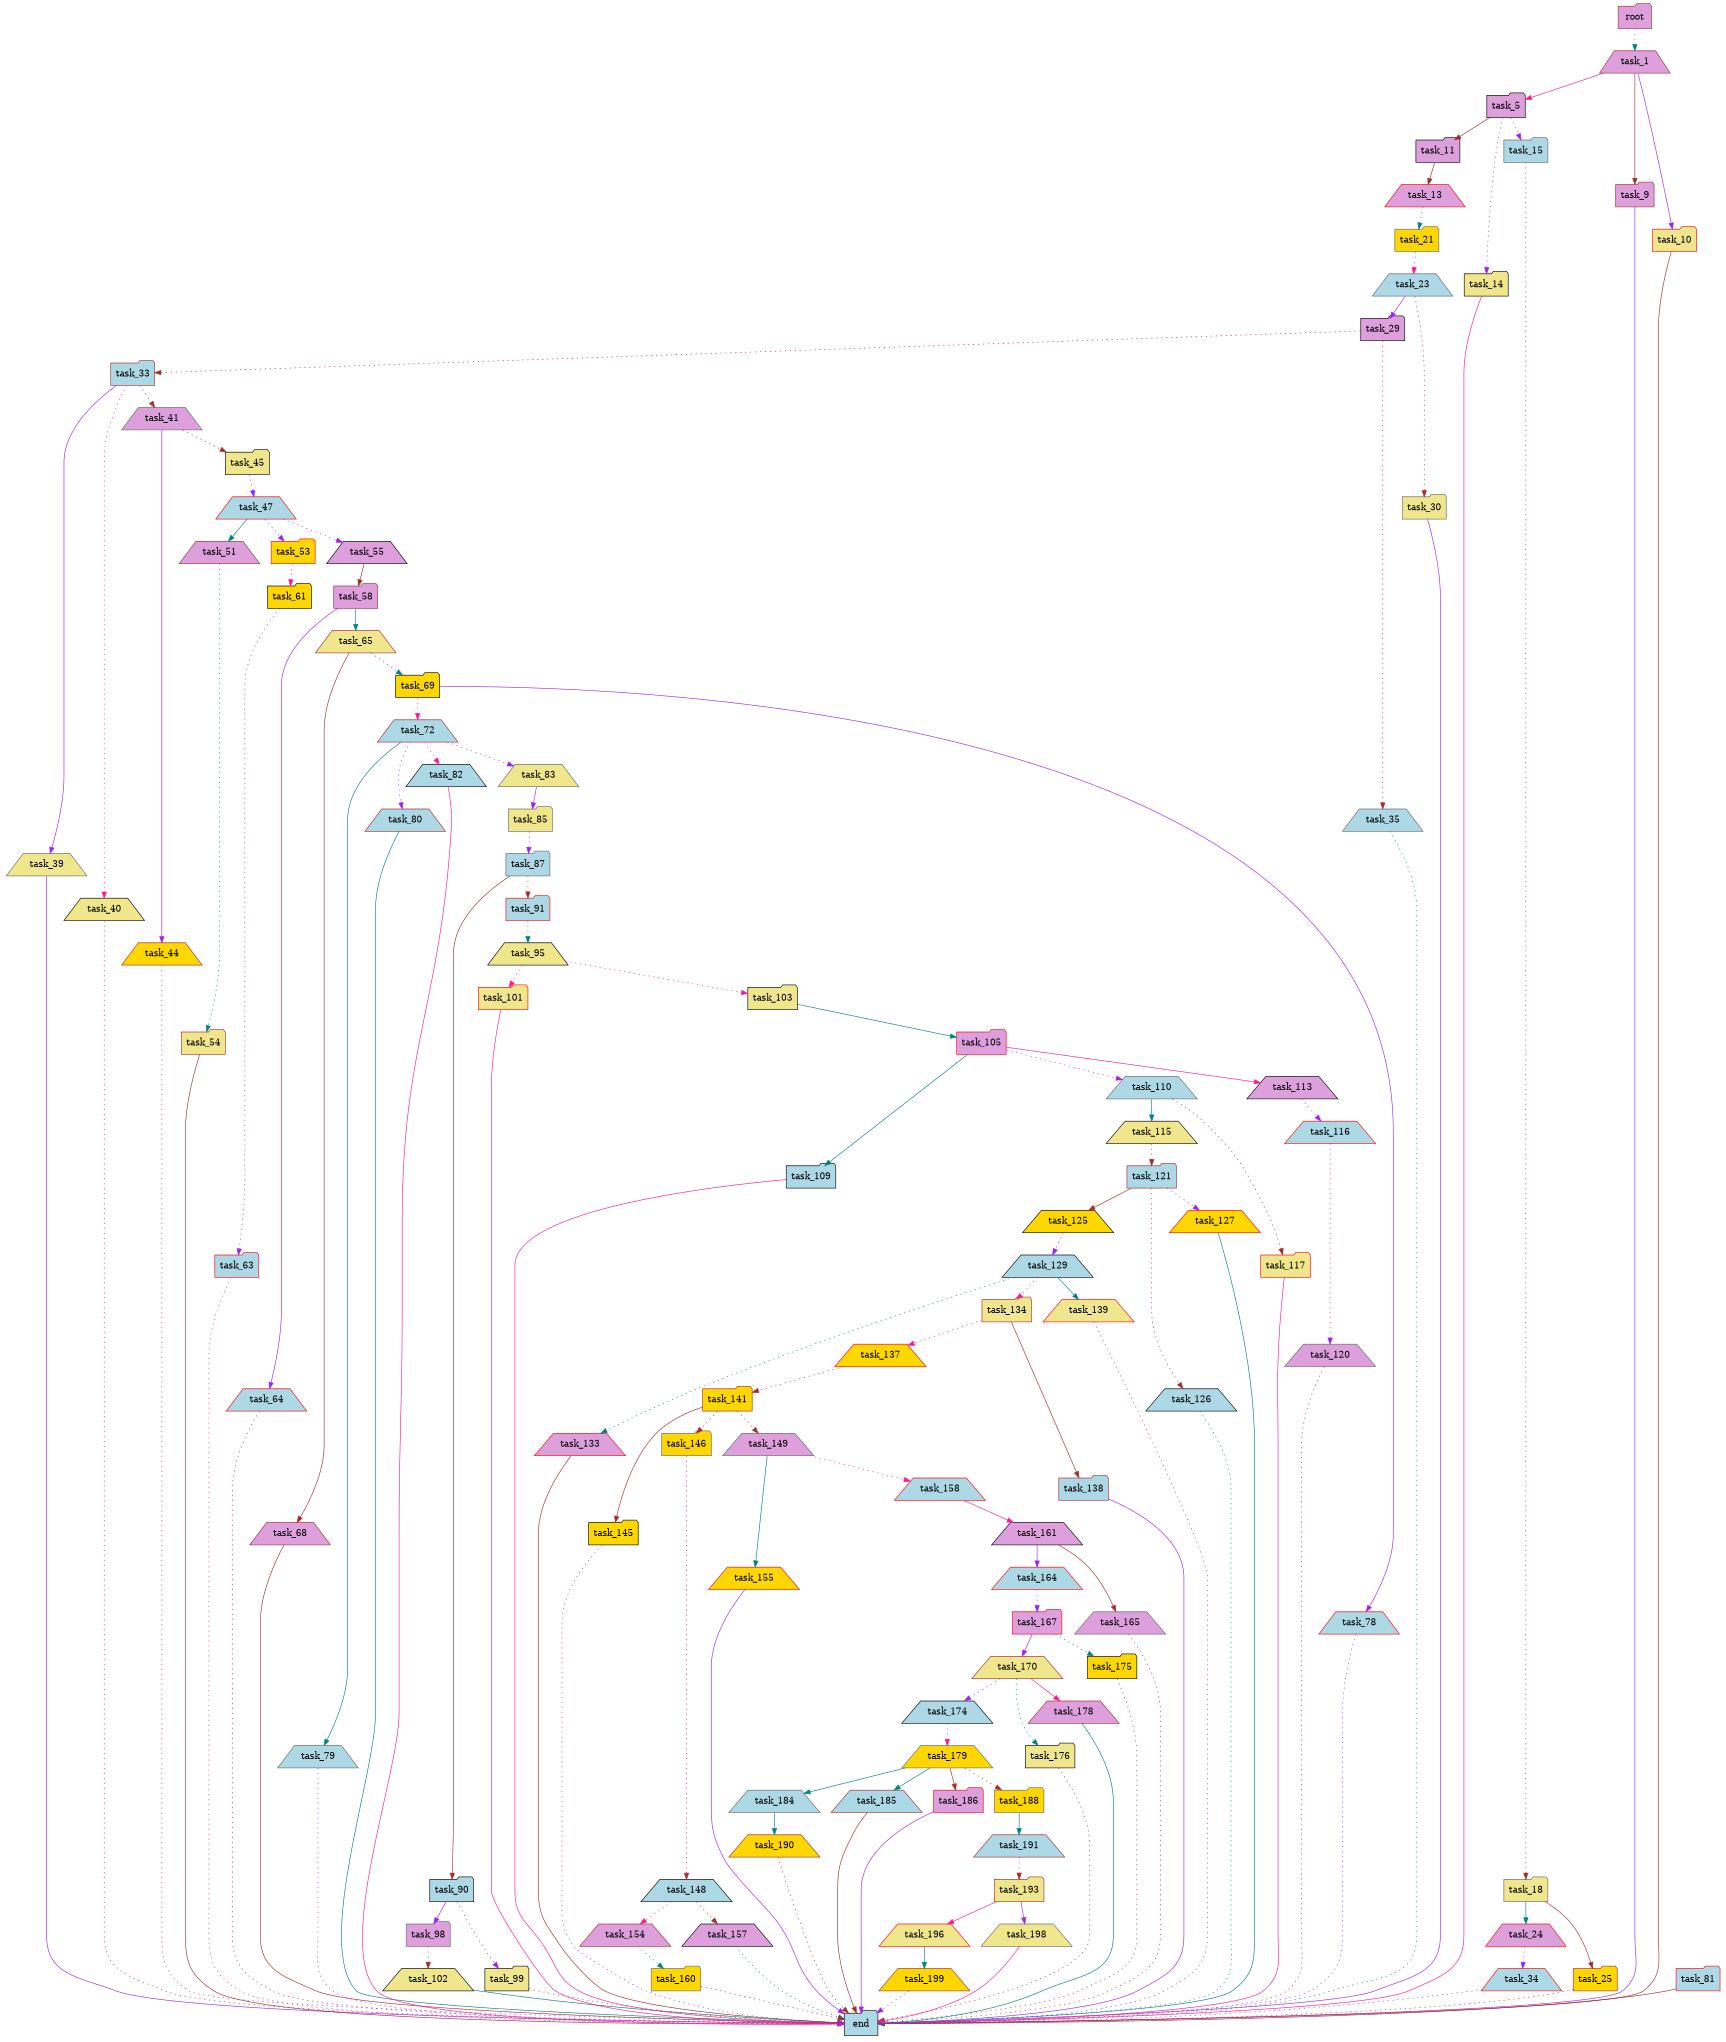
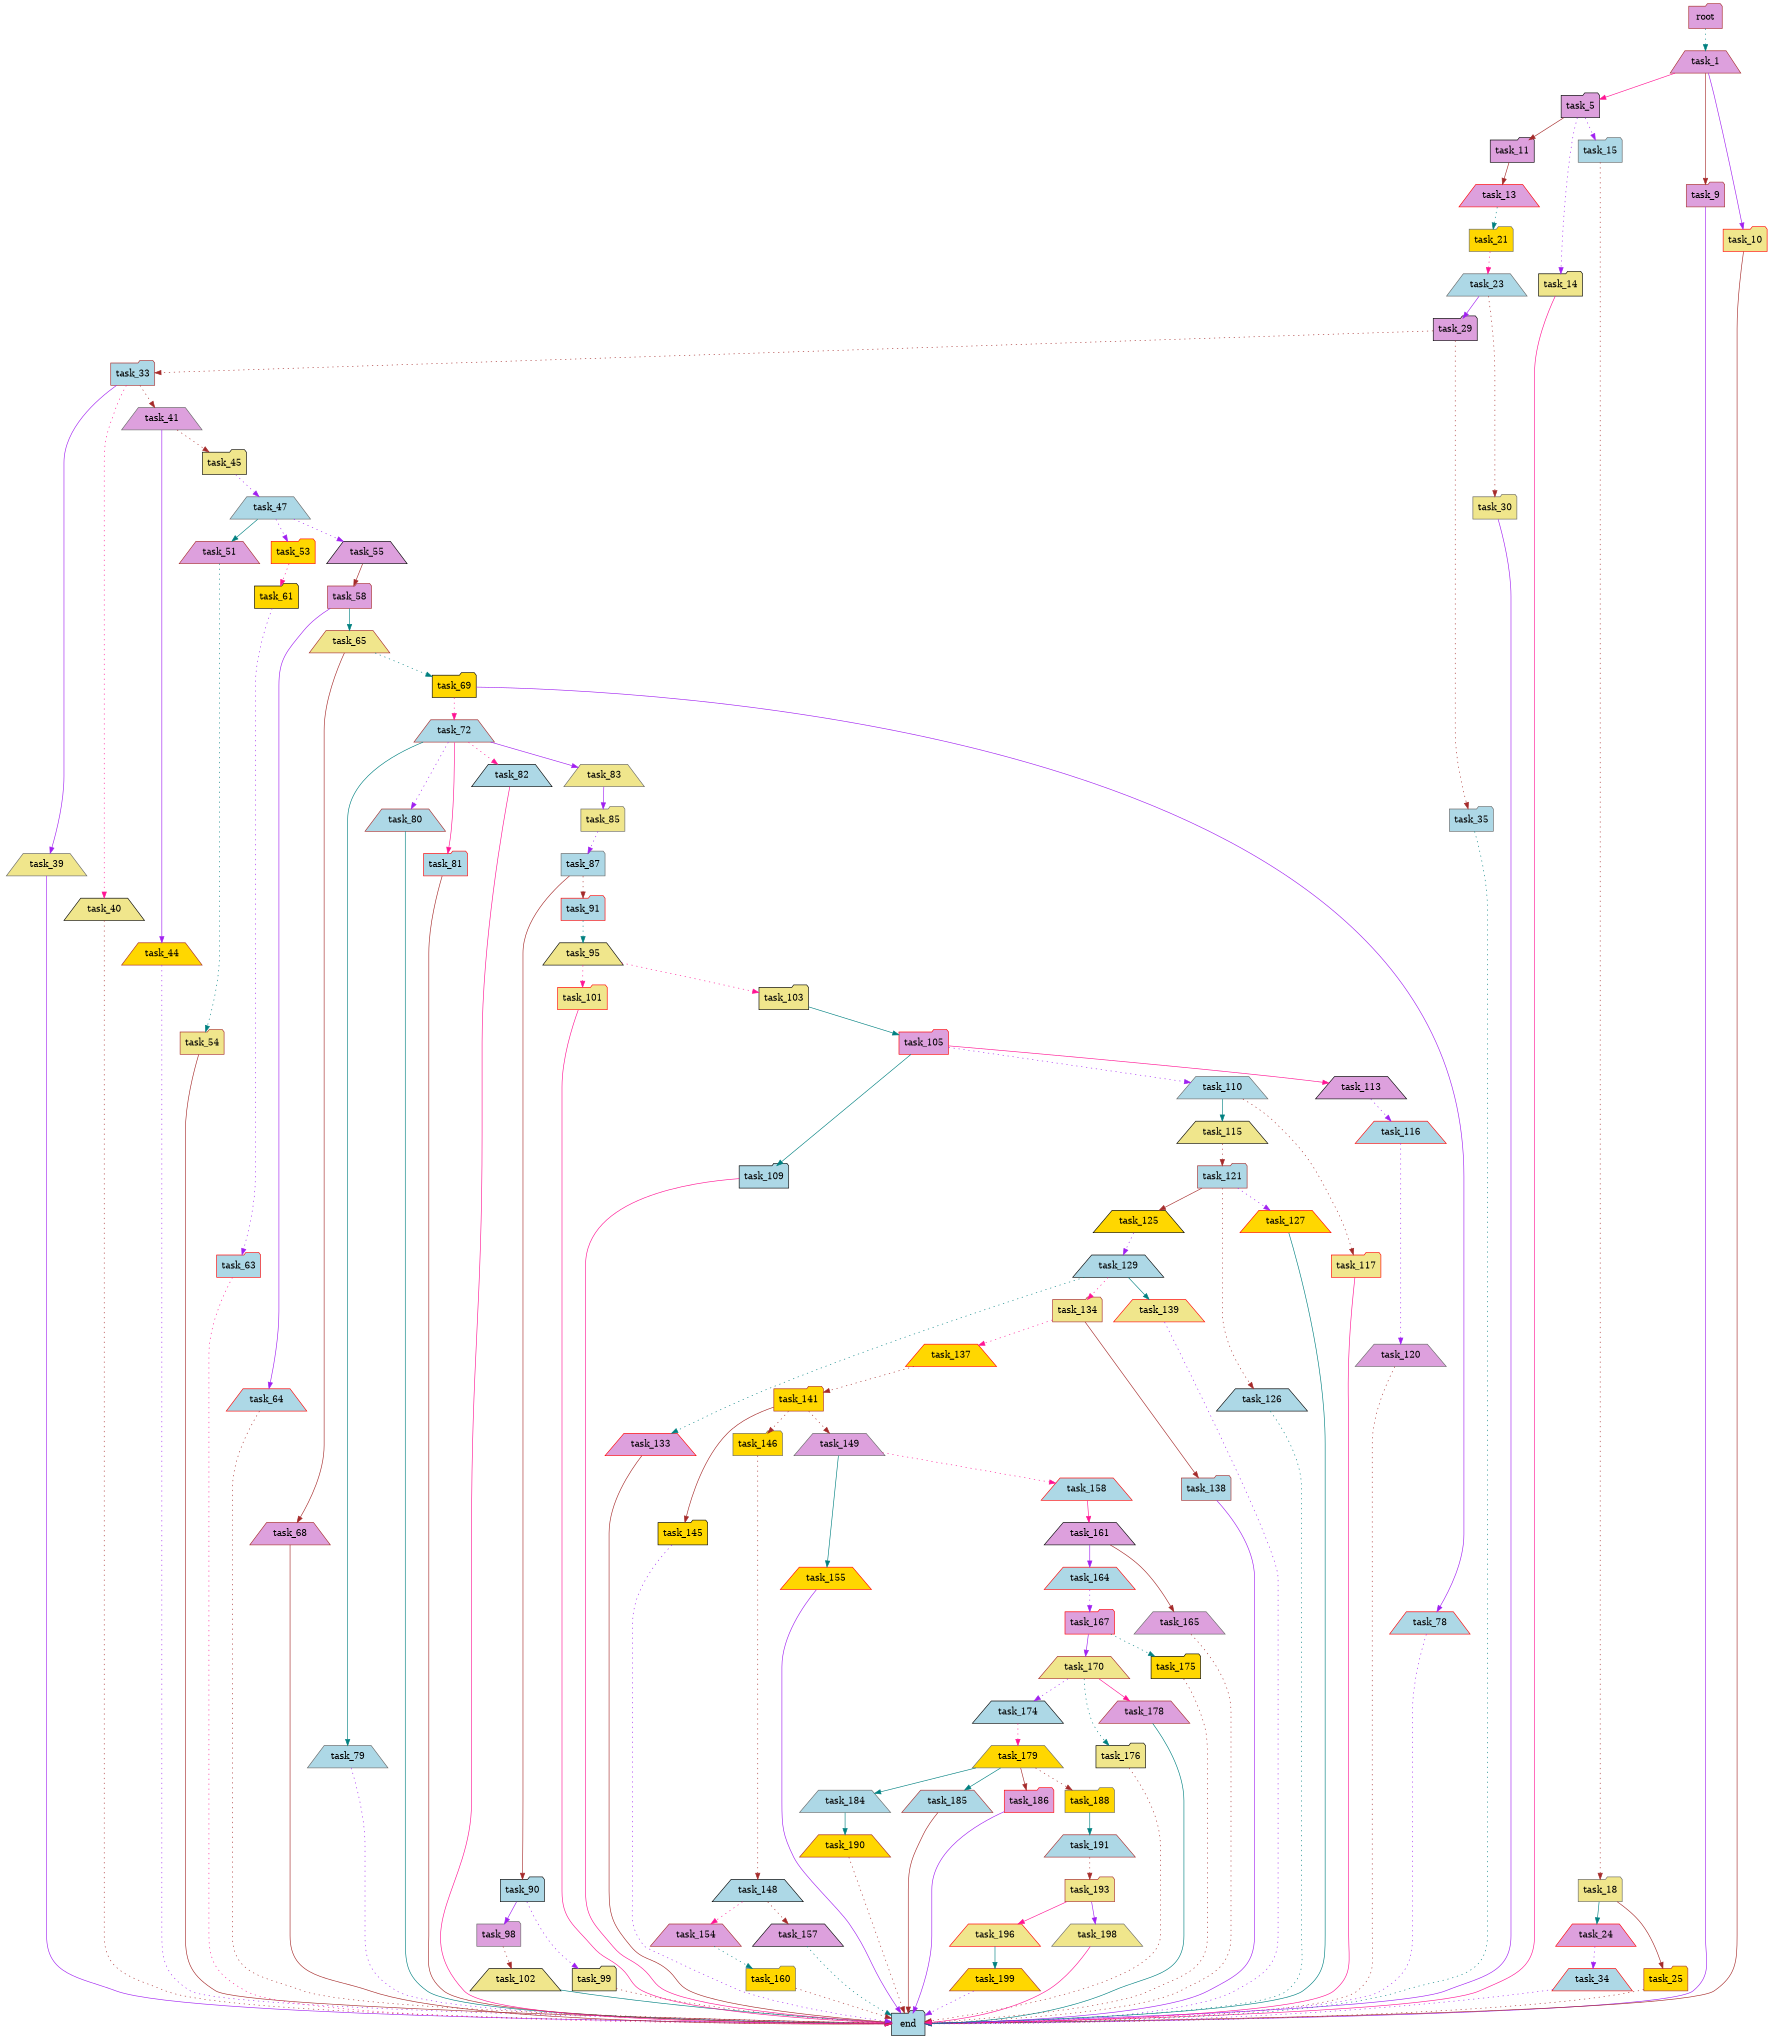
(256, 508) -> (270, 508)
(478, 753) -> (531, 754)
none -> (454, 795)
(1383, 820) -> (1471, 820)
